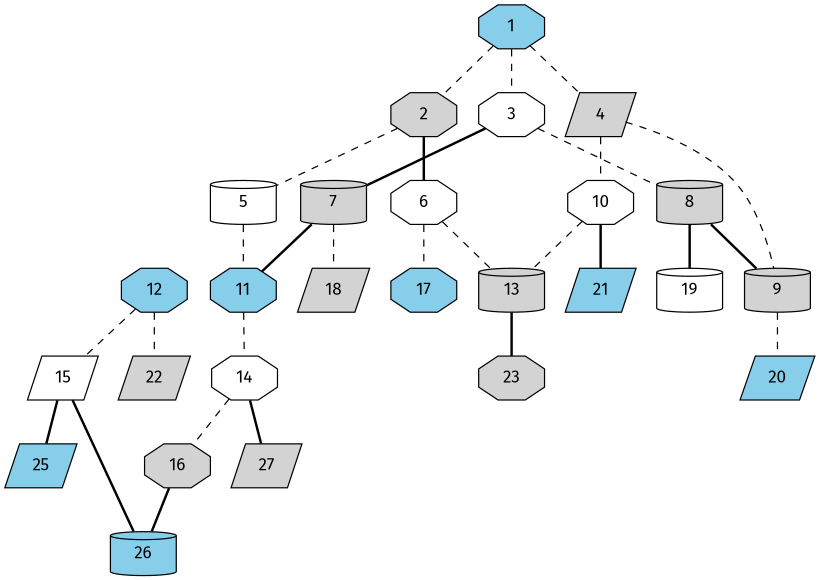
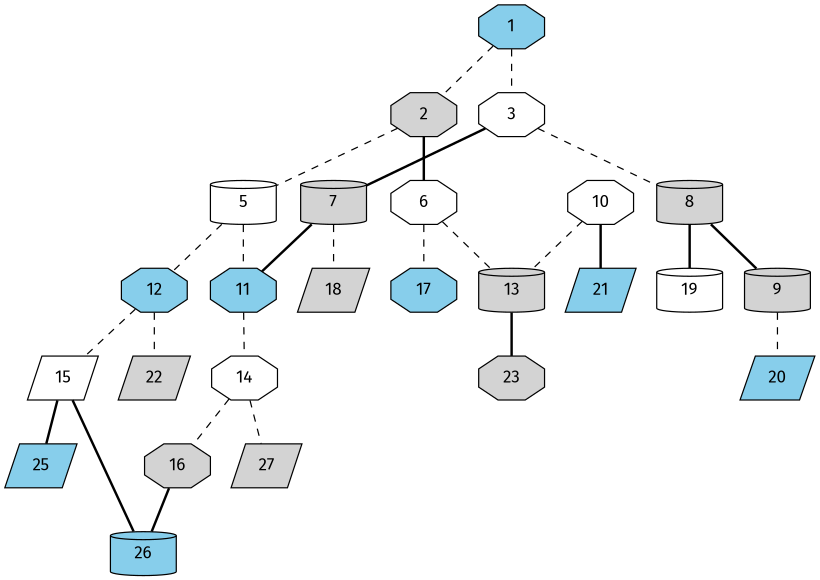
(601, 115) -> none
none -> (198, 248)
(256, 422) -> (256, 422)
